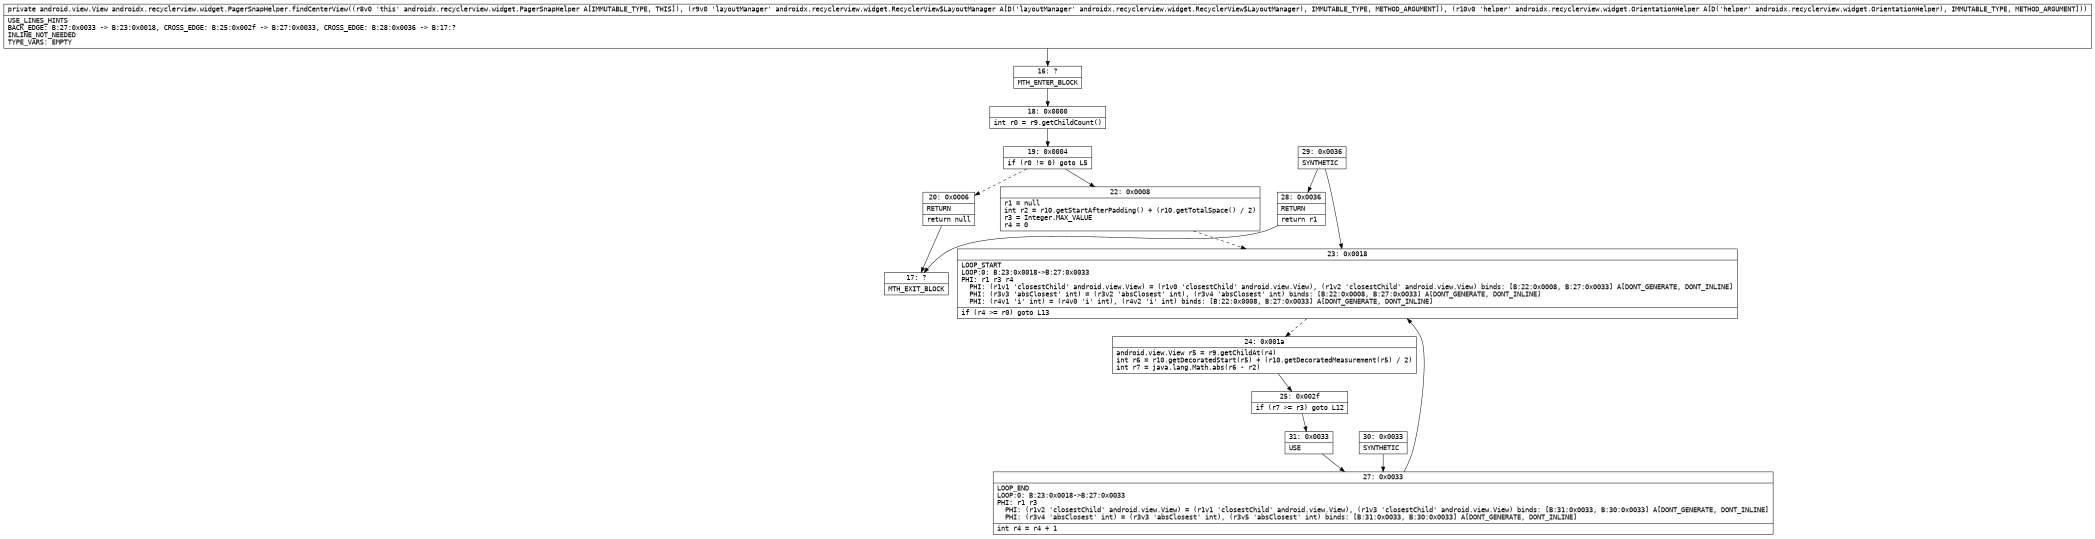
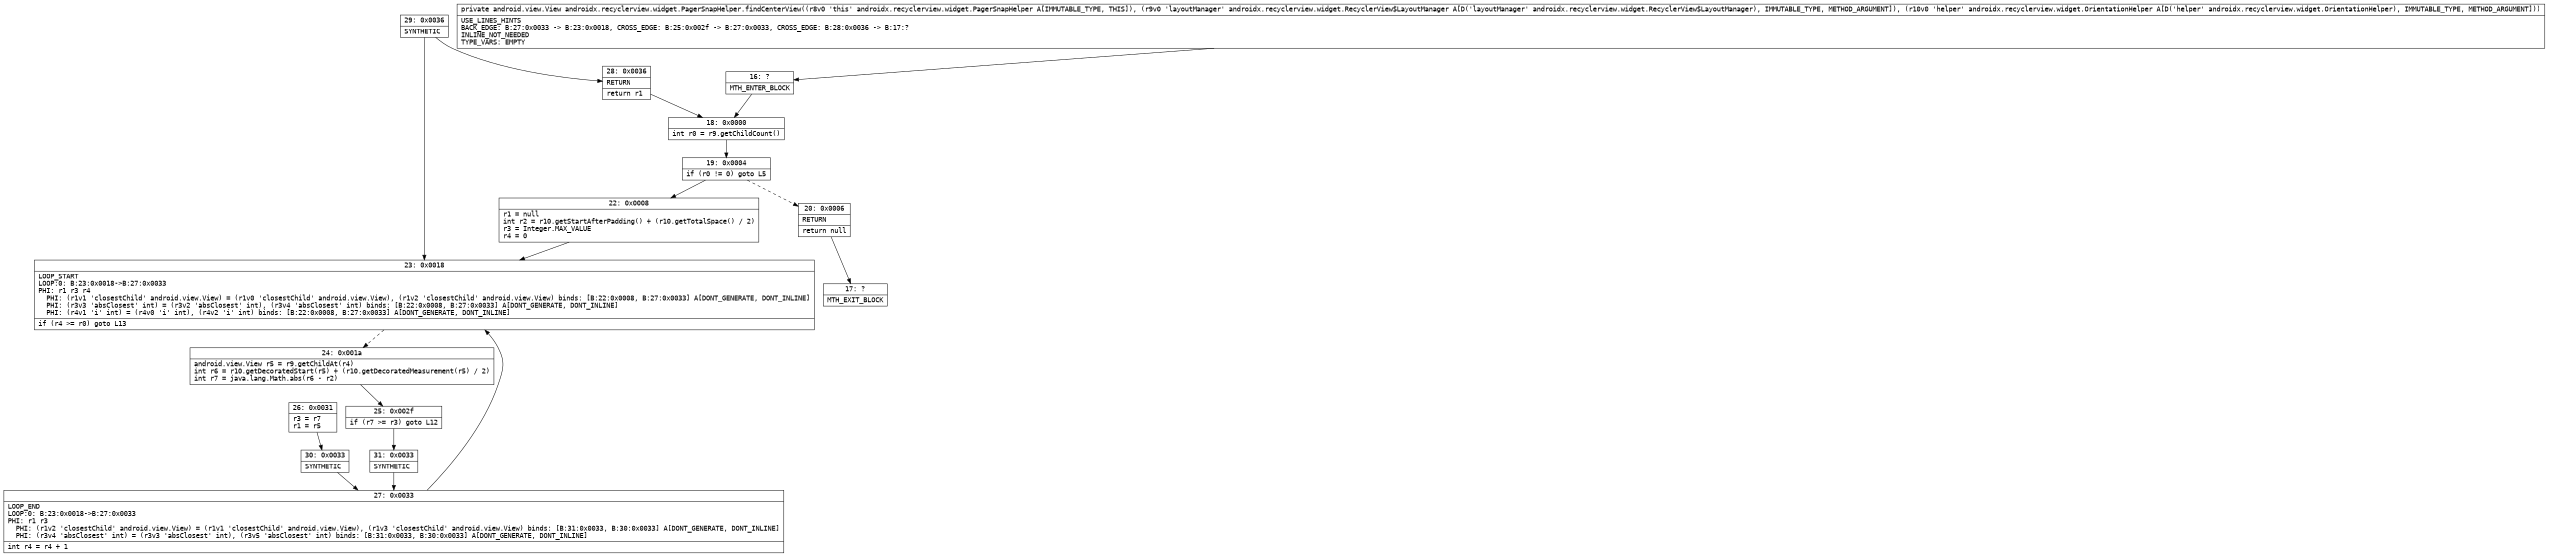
(1099, 237) -> (674, 105)
(1221, 240) -> (547, 250)
none -> (313, 417)
(1295, 448) -> (392, 467)
